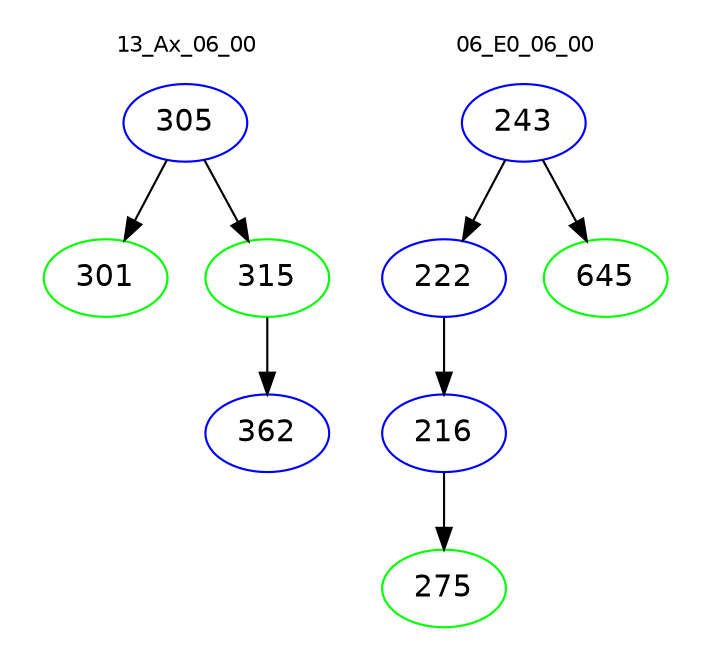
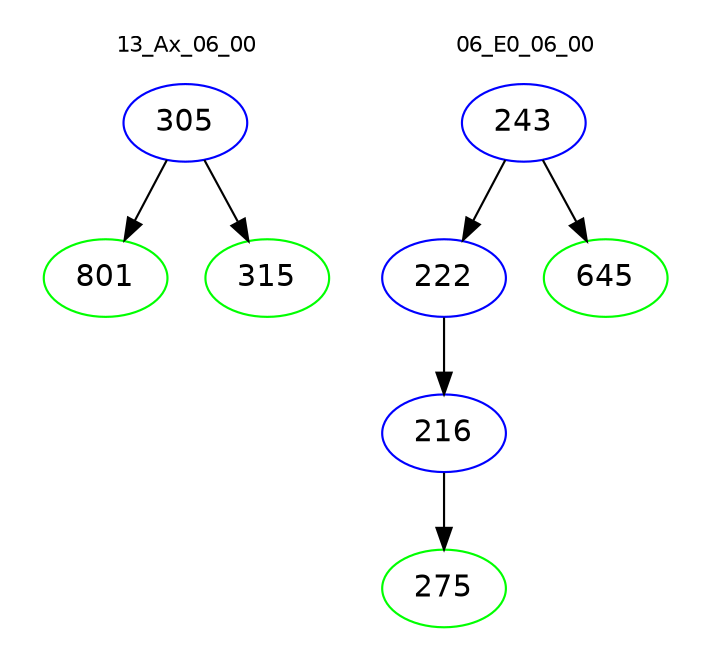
(106, 278) -> (106, 278)
(267, 433) -> none
